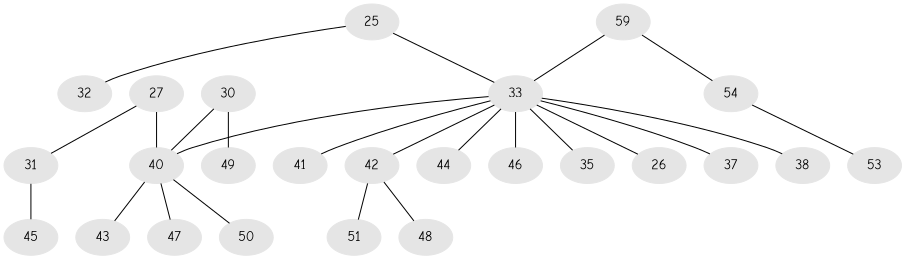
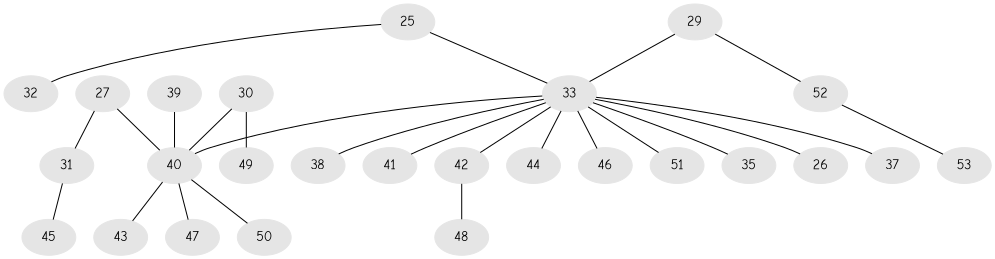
(623, 22) -> (695, 22)
none -> (175, 94)
(731, 94) -> (821, 94)
(363, 202) -> (623, 130)
